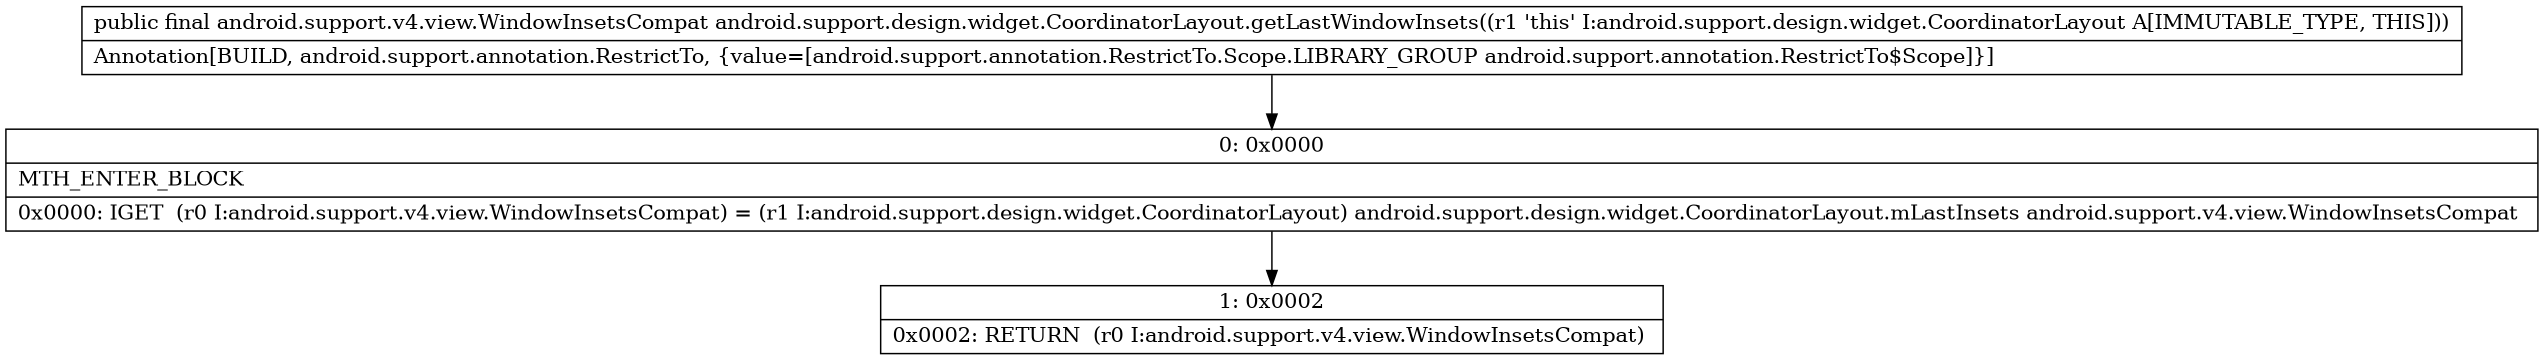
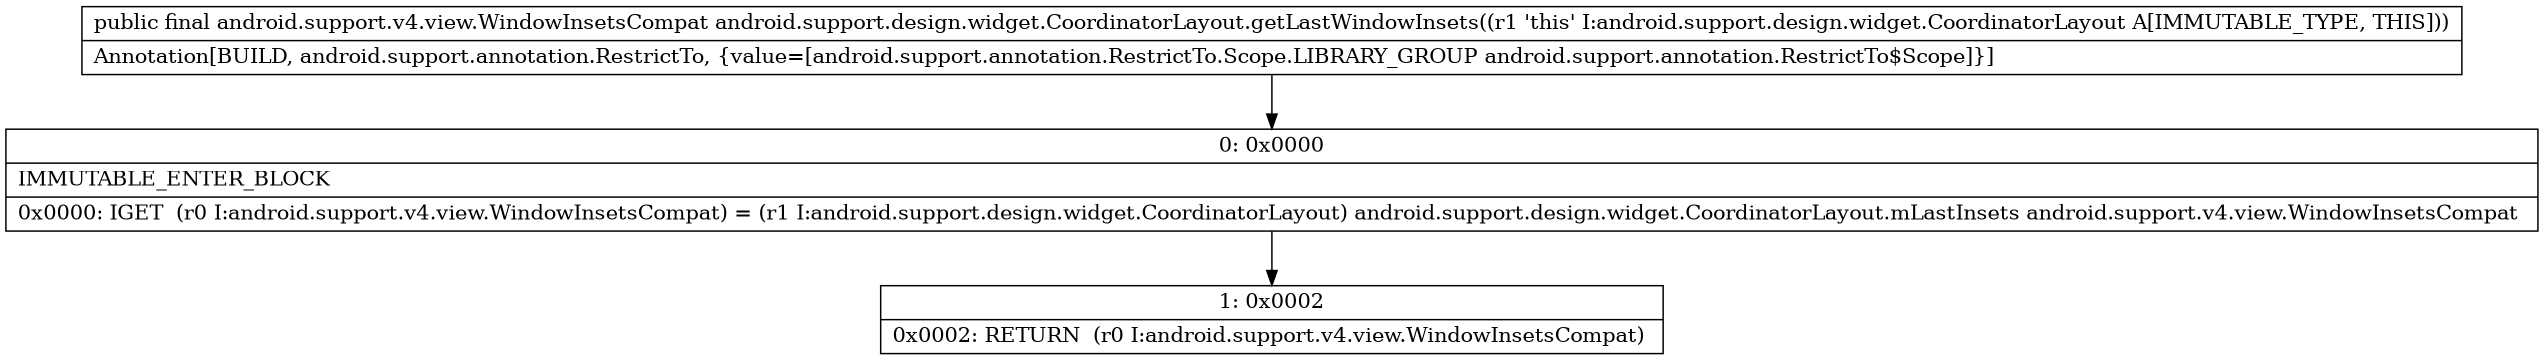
(131, 179) -> (174, 179)
